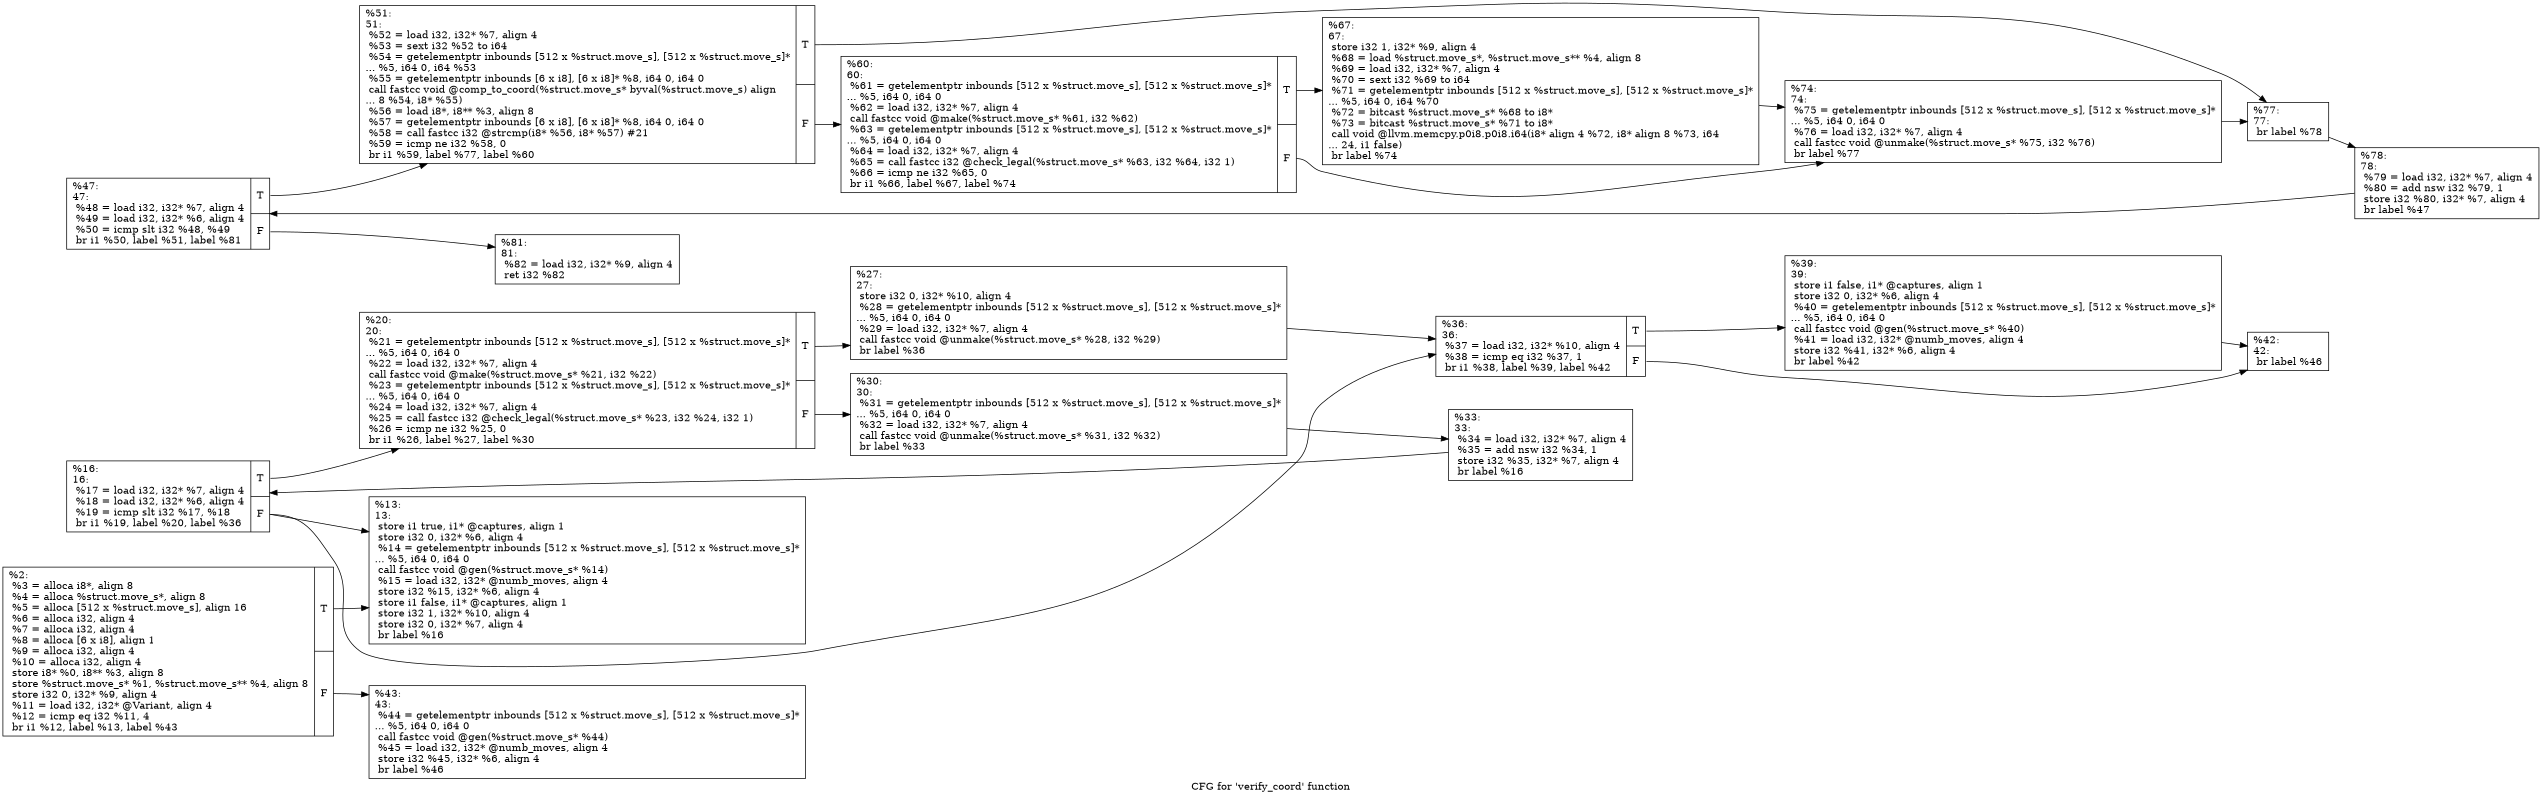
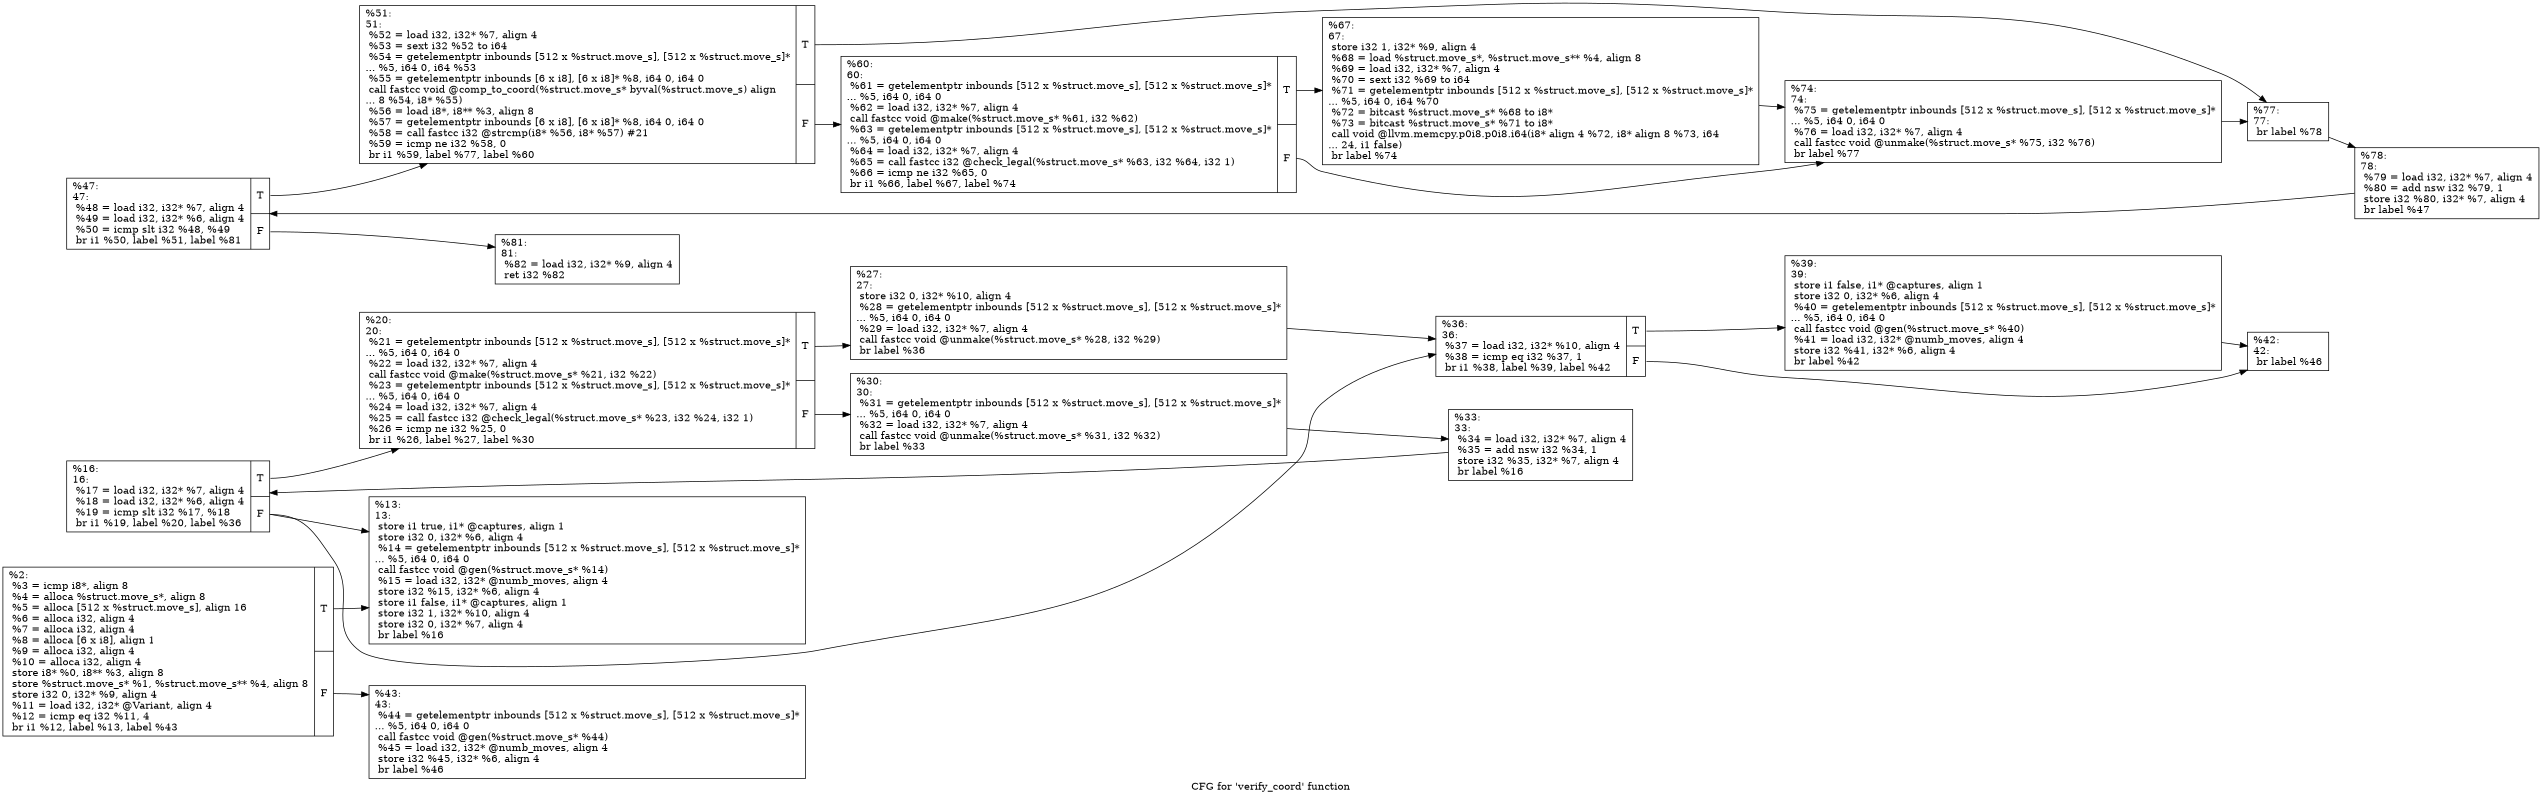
(71, 586) -> (69, 586)
